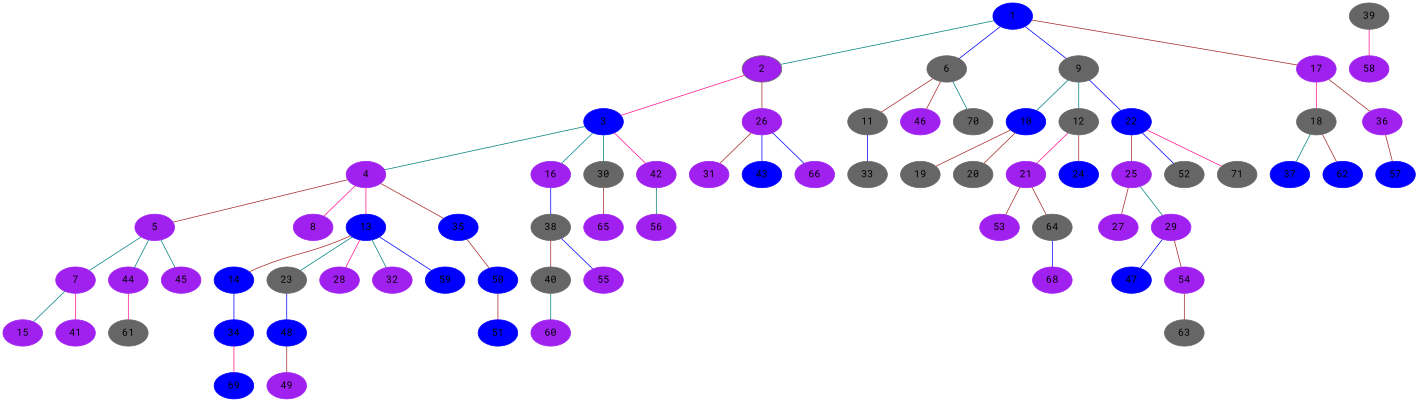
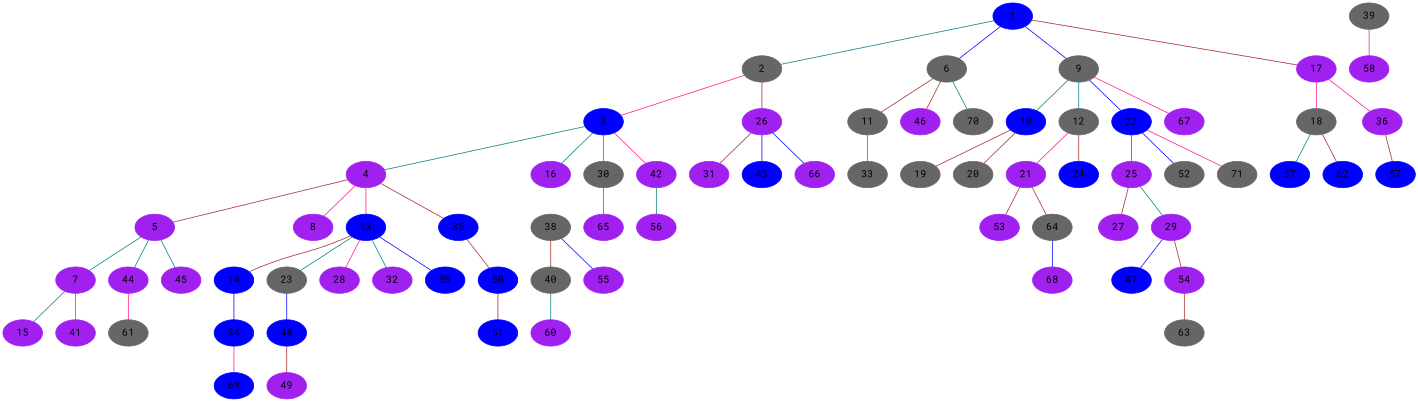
(762, 69) -> (762, 69)
(1349, 95) -> (1349, 95)
none -> (1184, 122)
(868, 148) -> (868, 148)
(551, 201) -> none
(604, 201) -> (604, 201)
